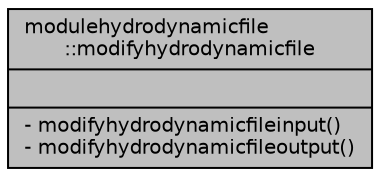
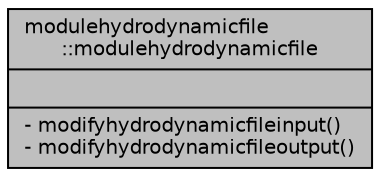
(190, 49) -> (190, 49)
